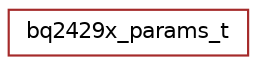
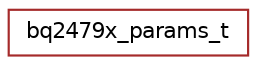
(128, 33) -> (128, 33)
